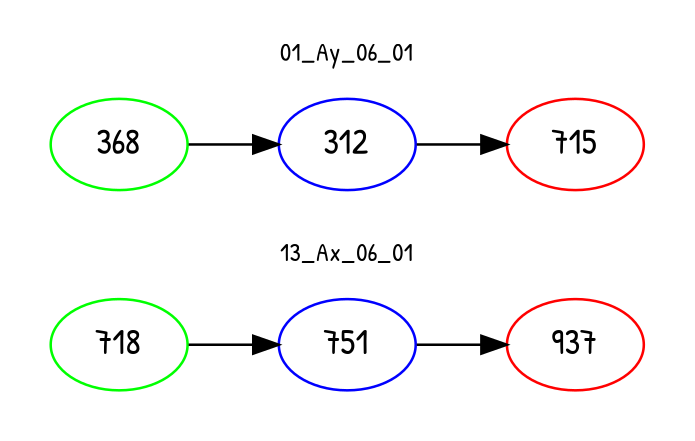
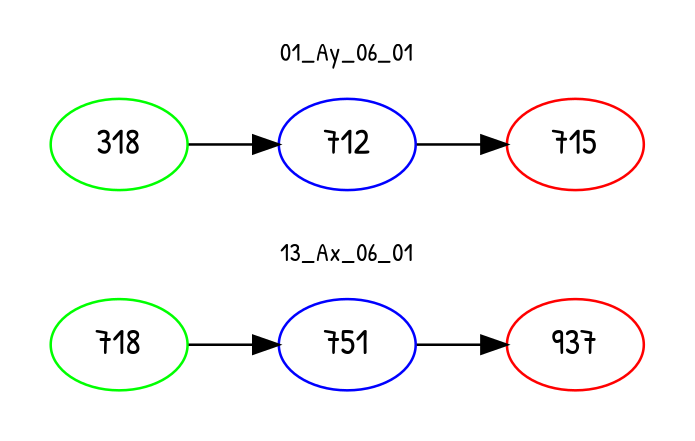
(119, 144) -> (119, 144)
(347, 144) -> (347, 144)
